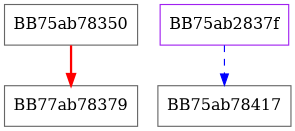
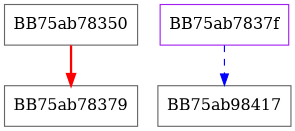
(224, 25) -> (224, 25)
(71, 106) -> (71, 106)
(224, 106) -> (224, 106)
